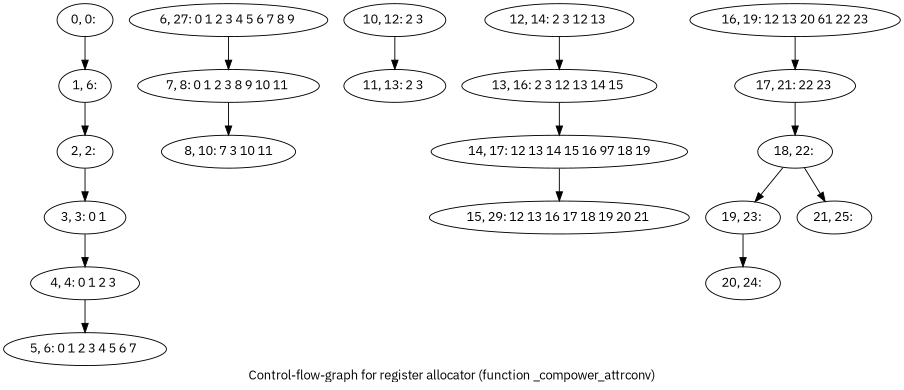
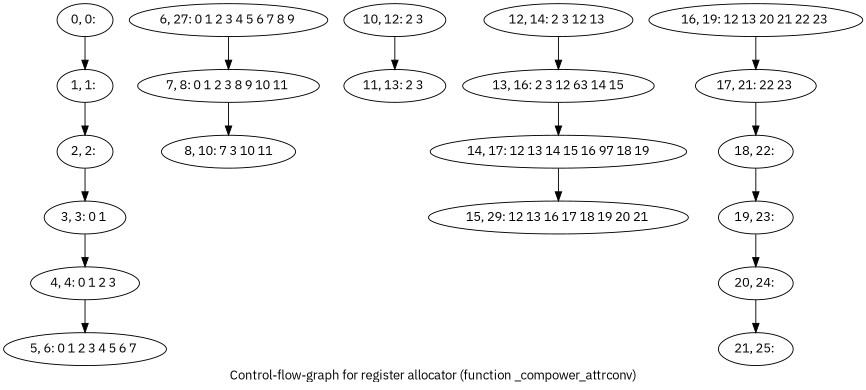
(795, 20) -> (756, 20)
(85, 86) -> (85, 86)
(559, 86) -> (558, 86)
(812, 181) -> (756, 312)
